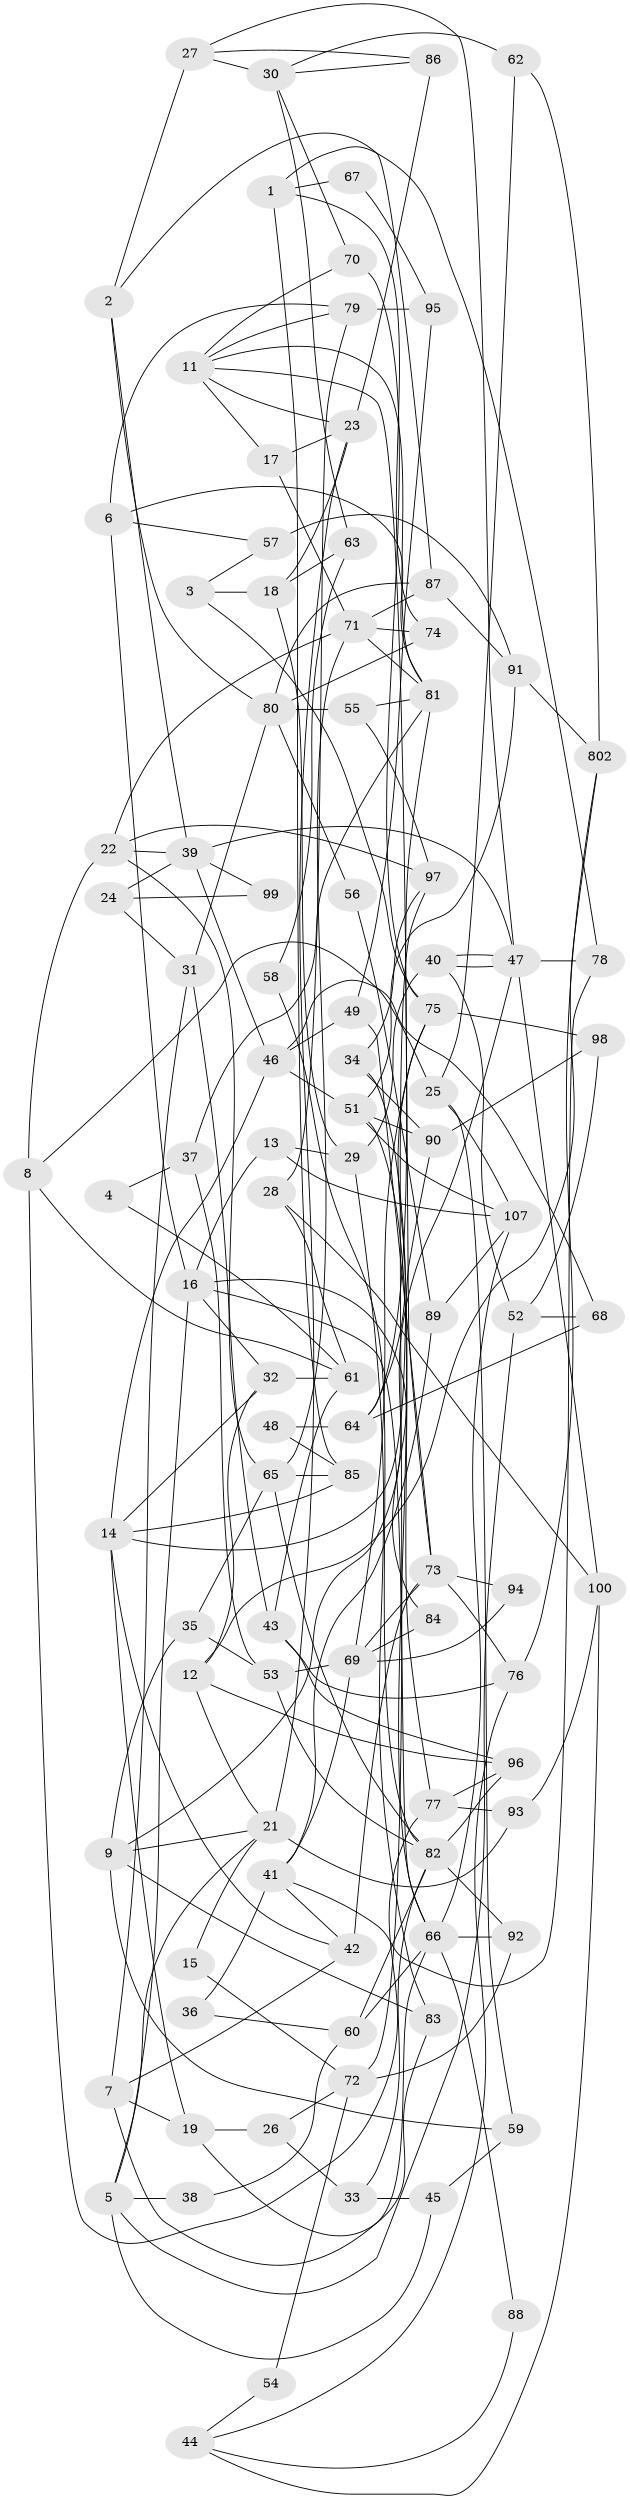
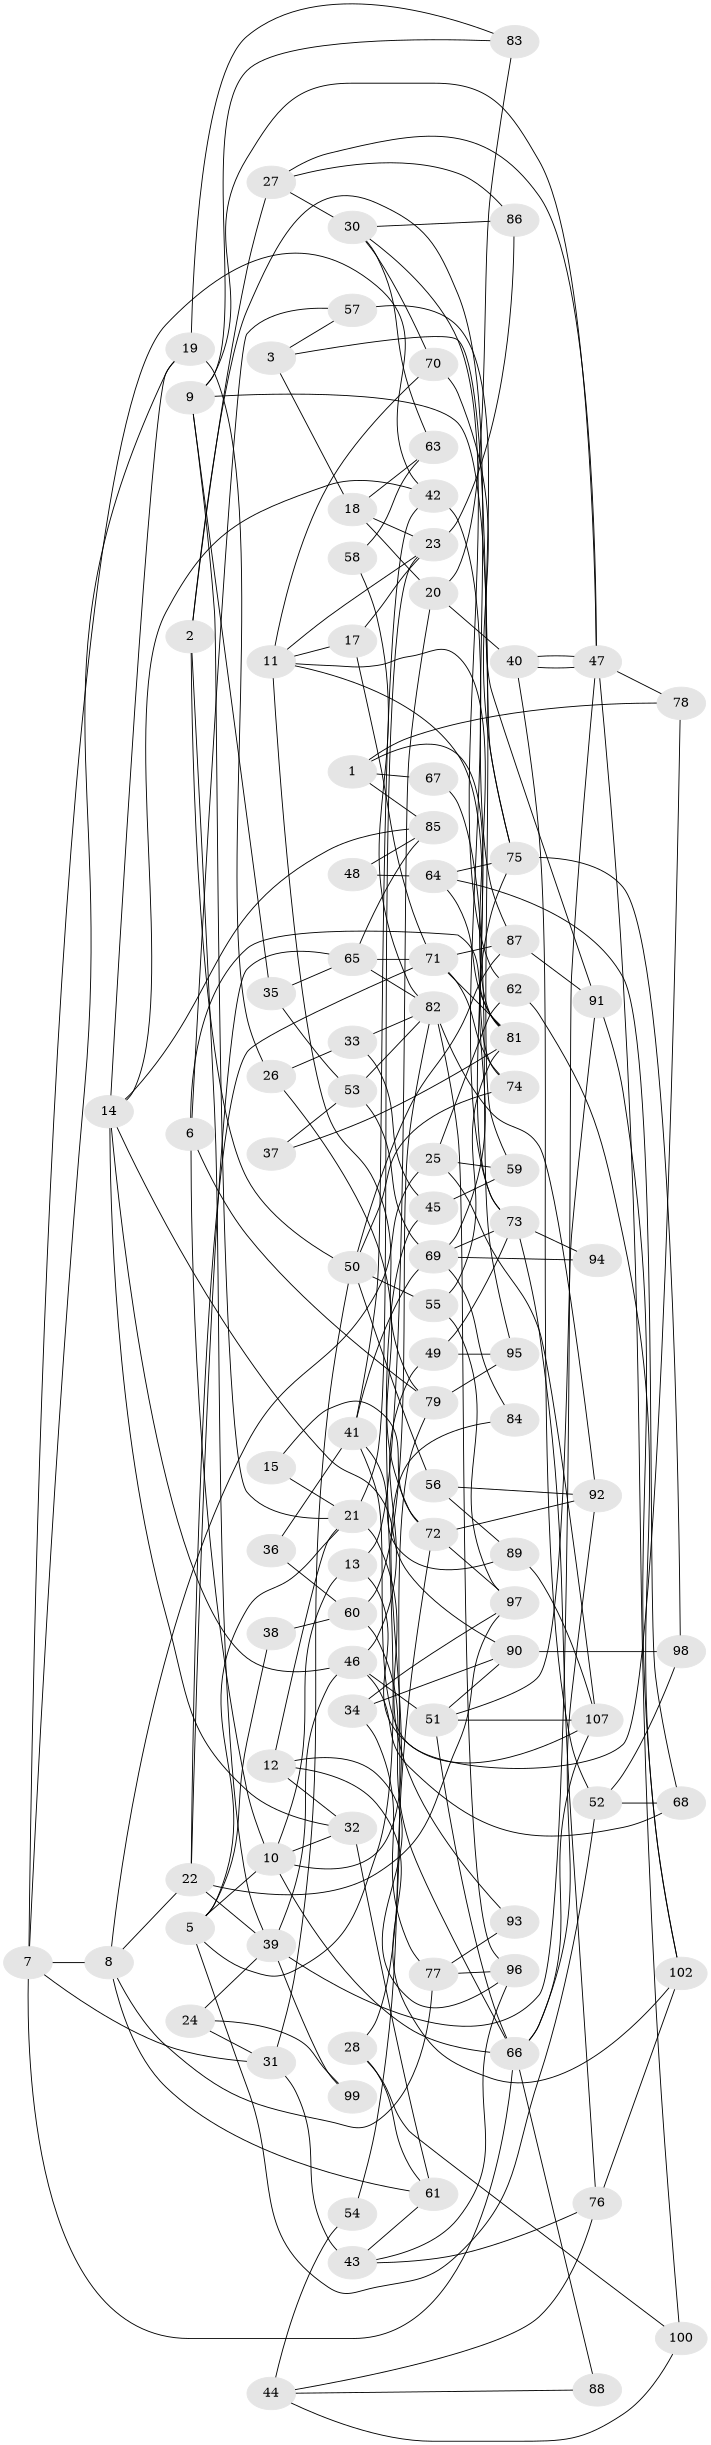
(271, 709) -> (352, 1268)
(600, 757) -> (681, 1973)
(352, 1158) -> (434, 593)
(109, 1196) -> none
(190, 1285) -> (271, 1859)
none -> (515, 1491)
(576, 1707) -> none
none -> (69, 1963)
